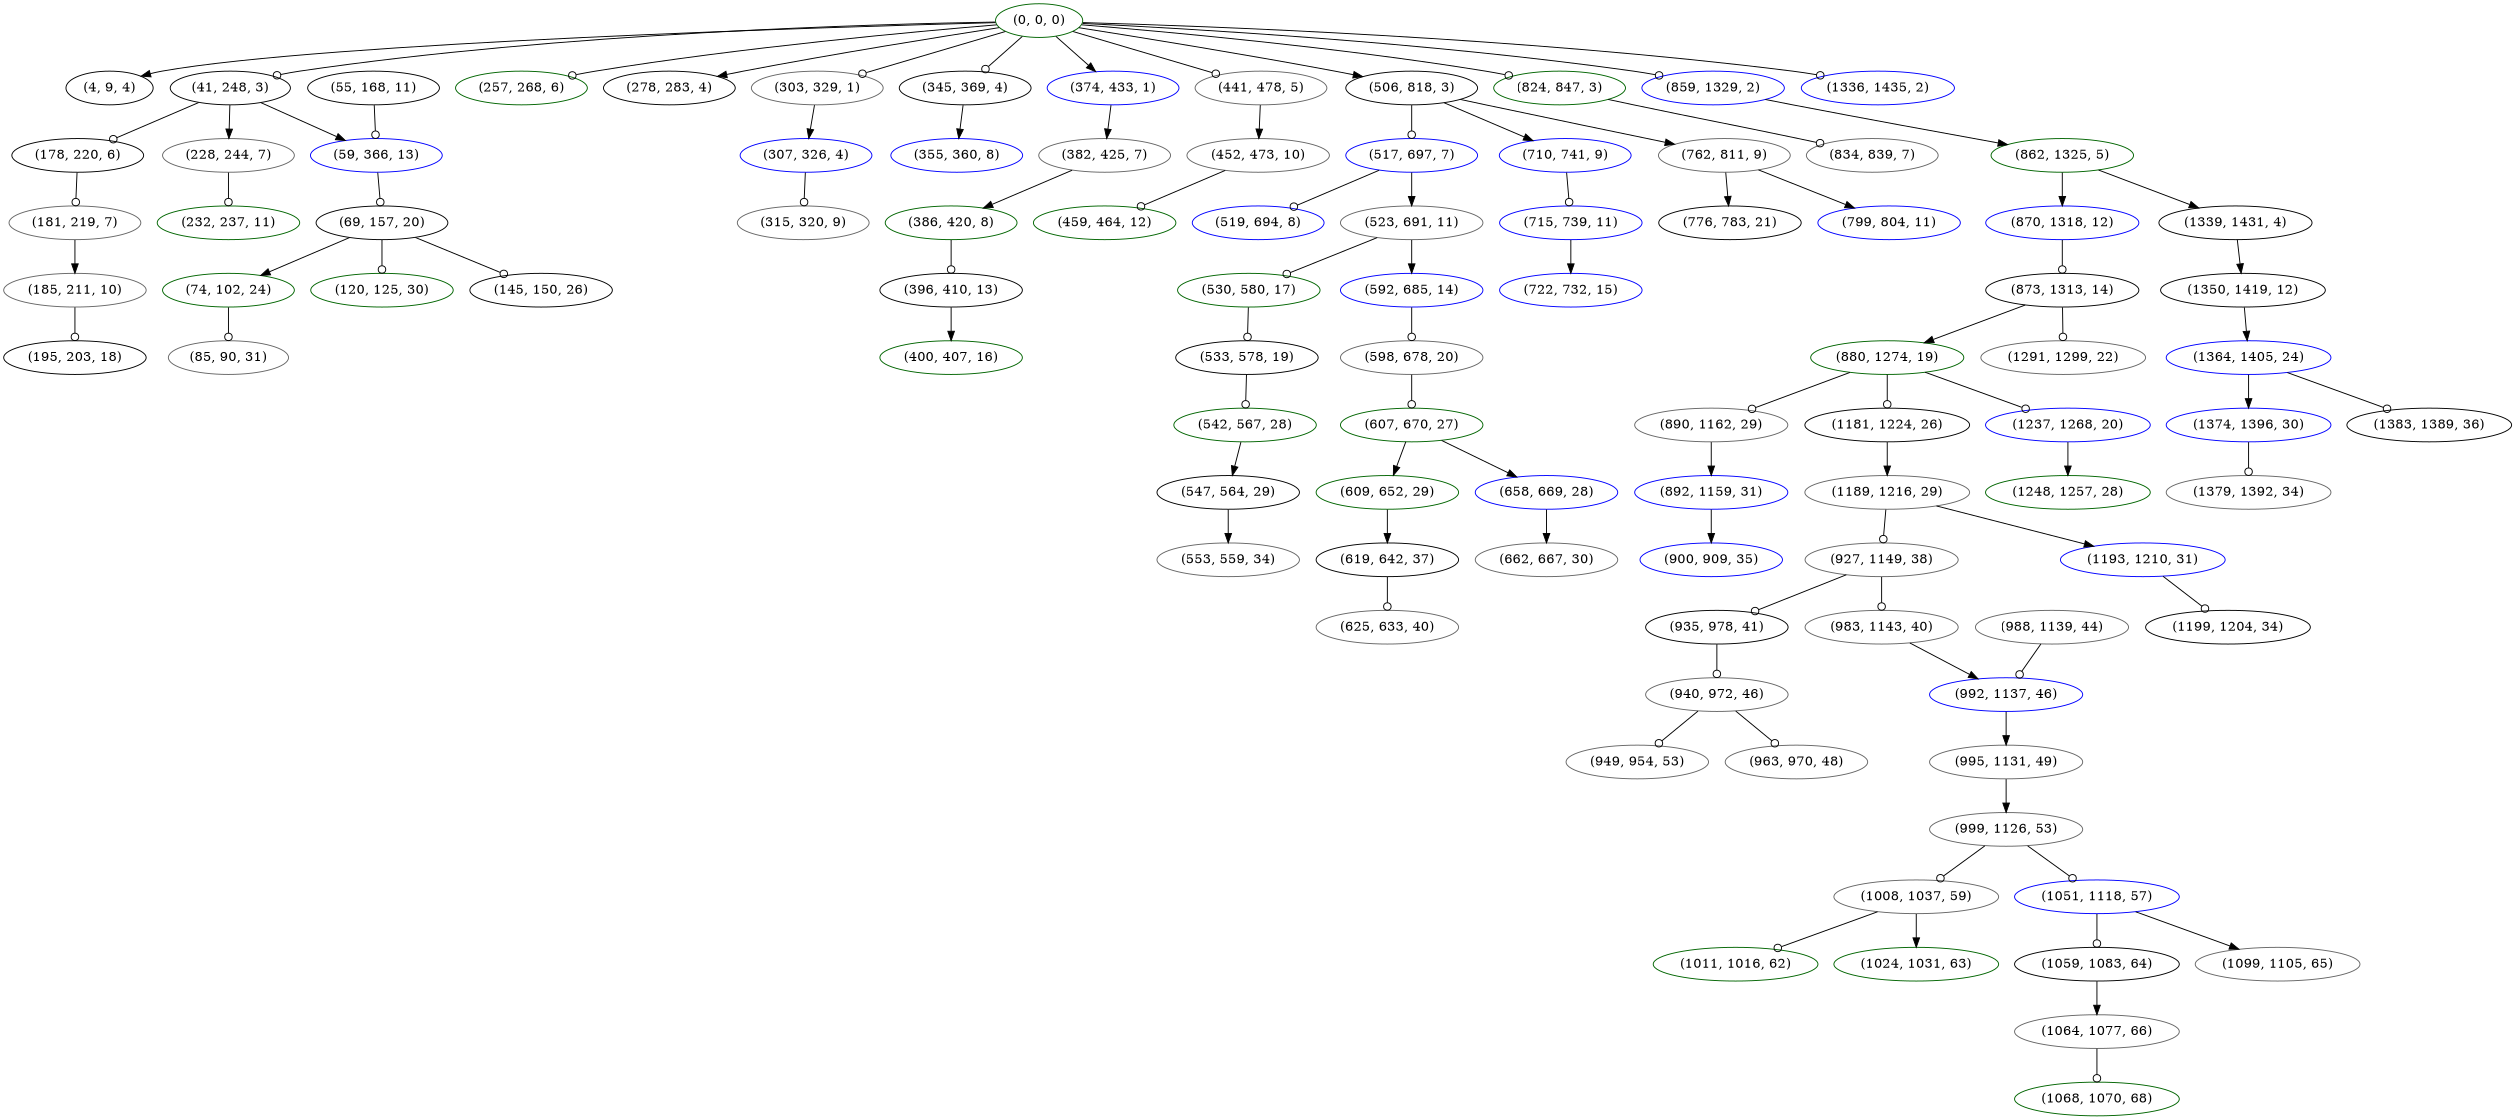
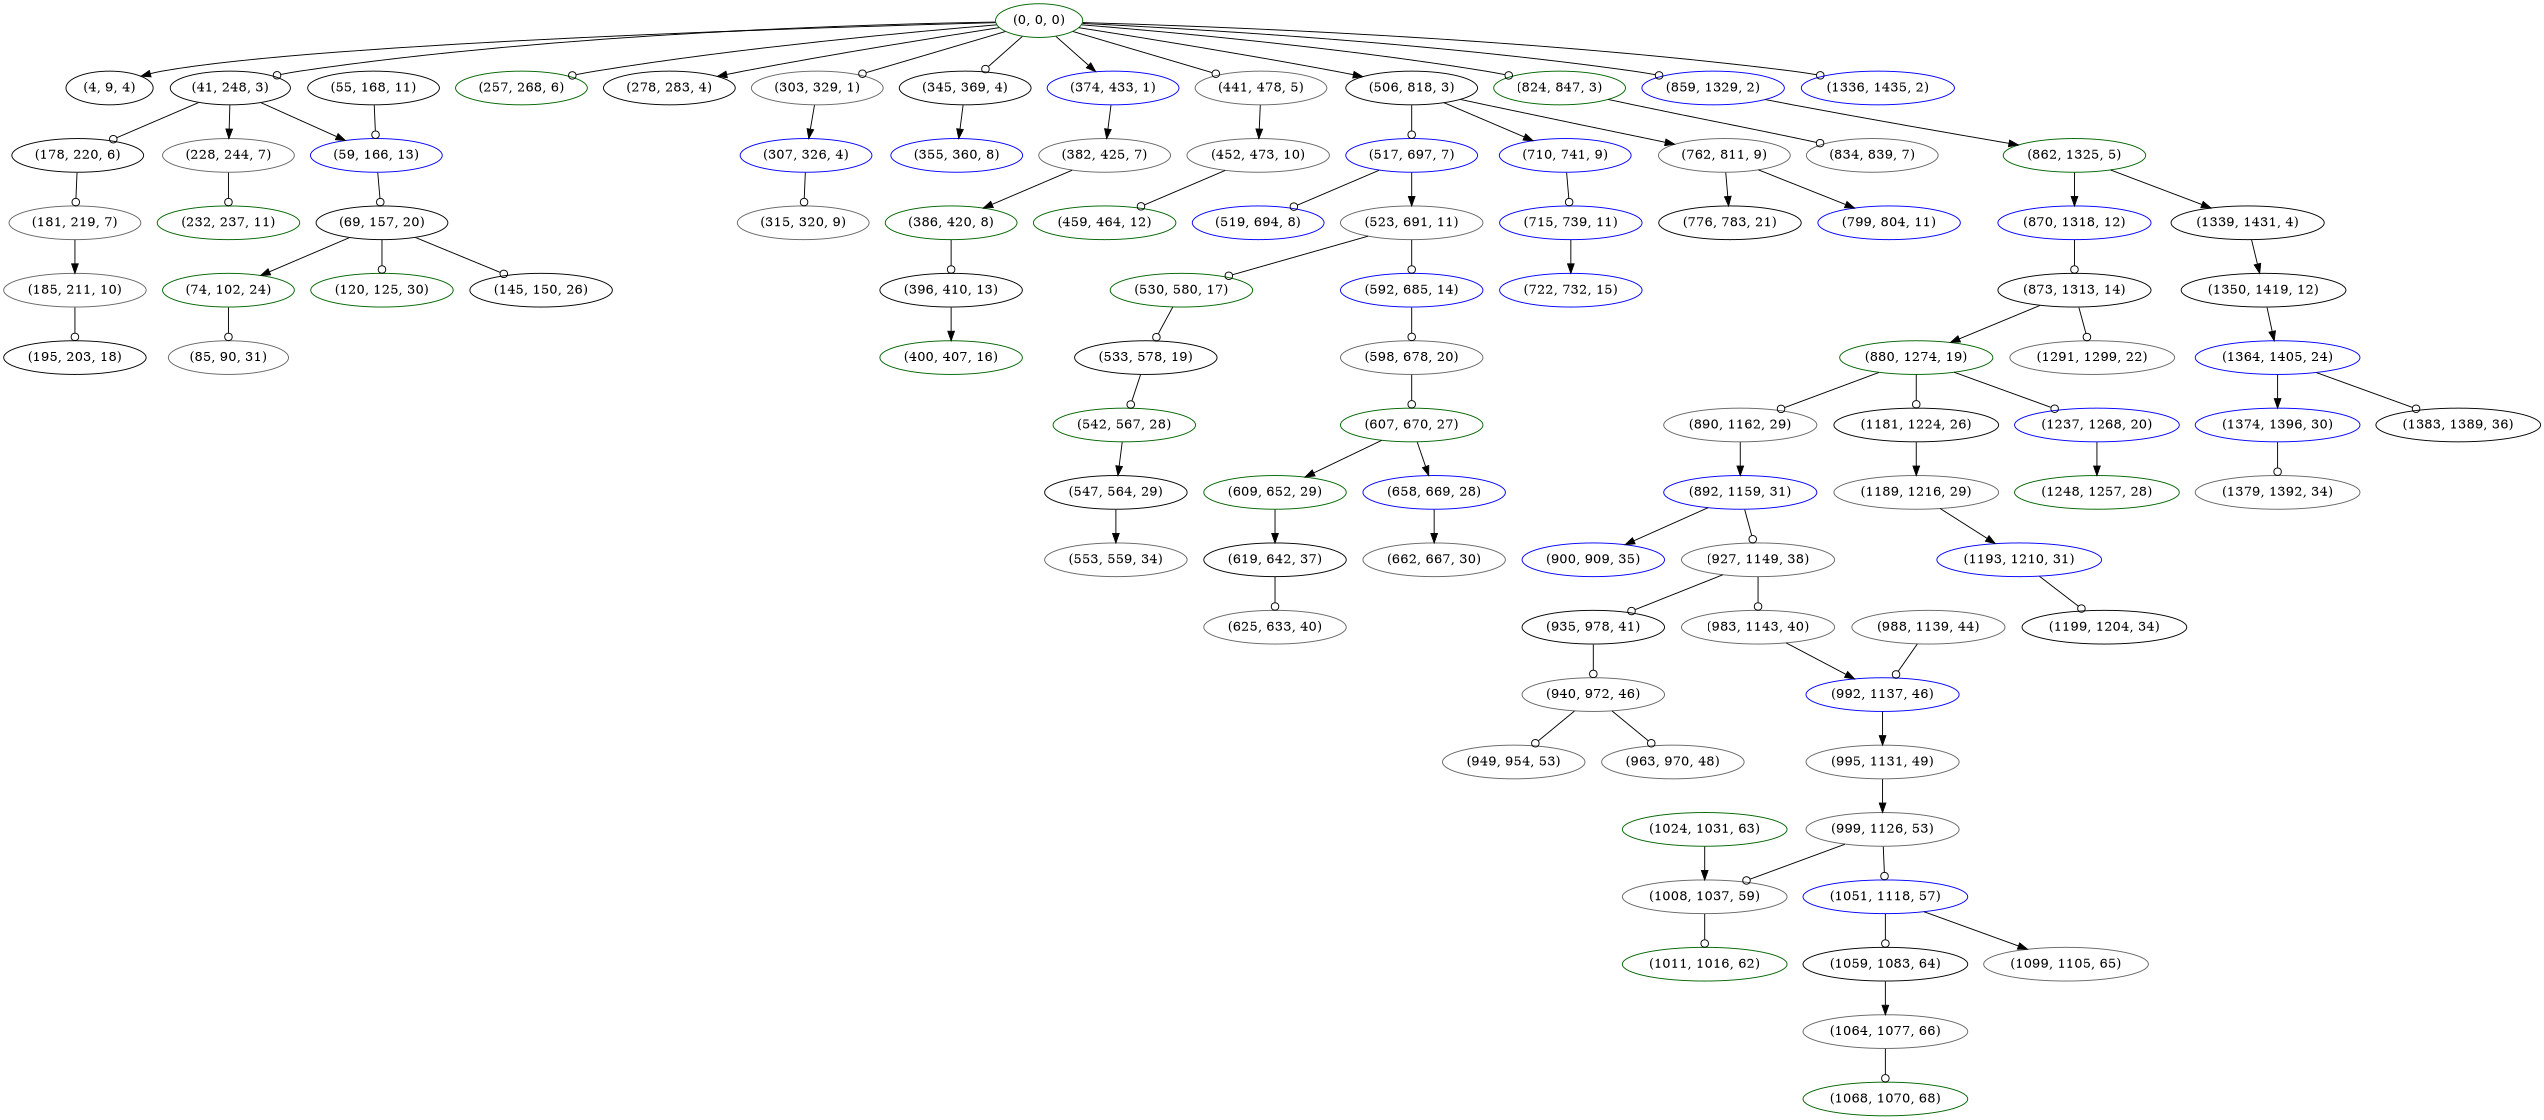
(376, 155) -> (376, 155)
(1412, 252) -> (1412, 253)
(1885, 522) -> (1748, 523)
(1916, 926) -> (1705, 859)
